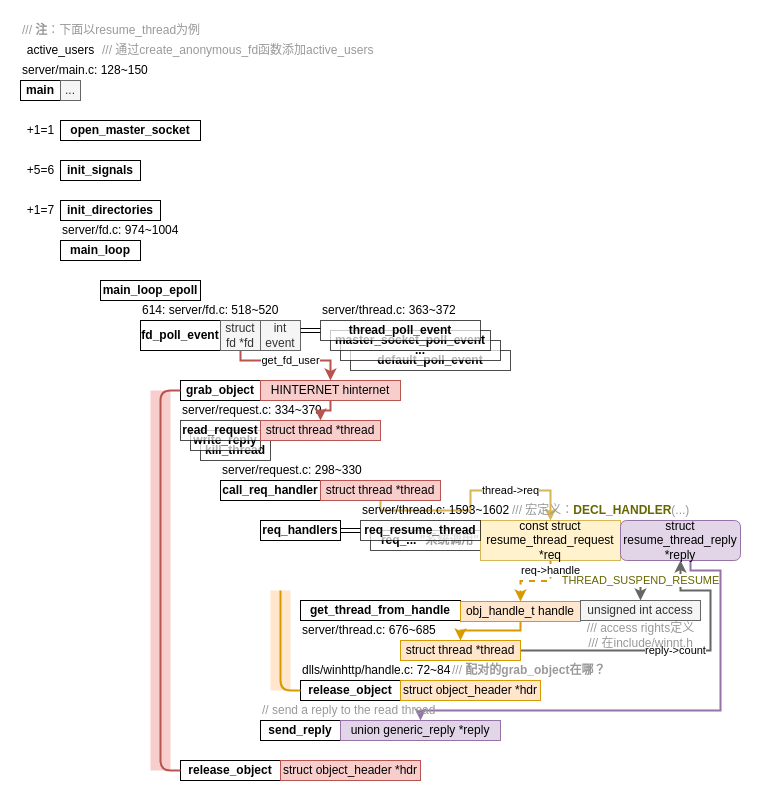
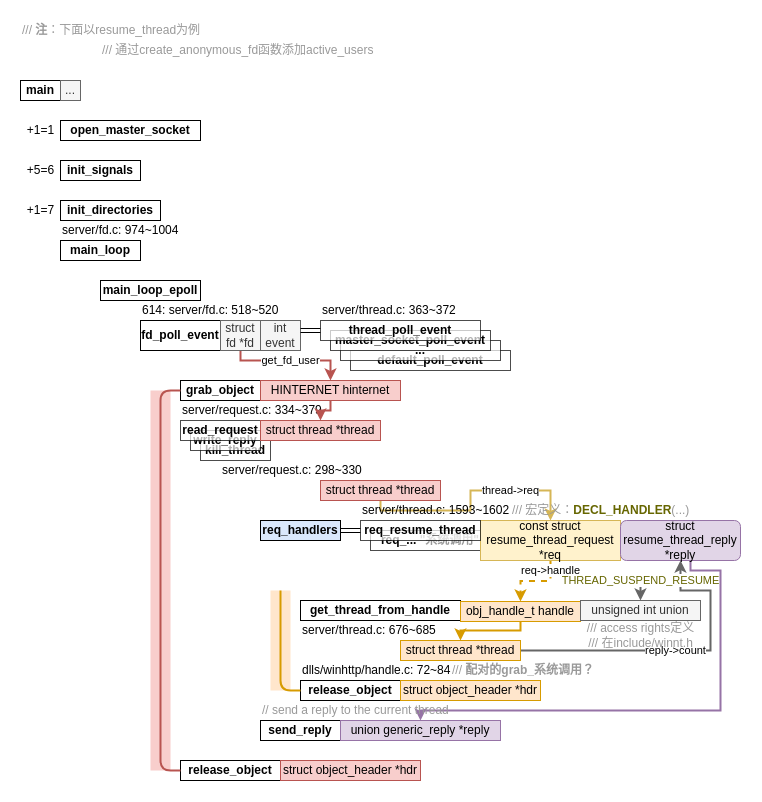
(61, 51) -> none
(91, 71) -> none
(271, 491) -> none
(301, 531) -> (301, 531)
(641, 611) -> (641, 611)
(539, 671) -> (531, 671)
(366, 711) -> (376, 711)
